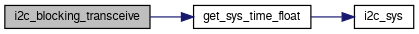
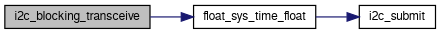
(252, 17) -> (255, 17)
(384, 17) -> (397, 17)
